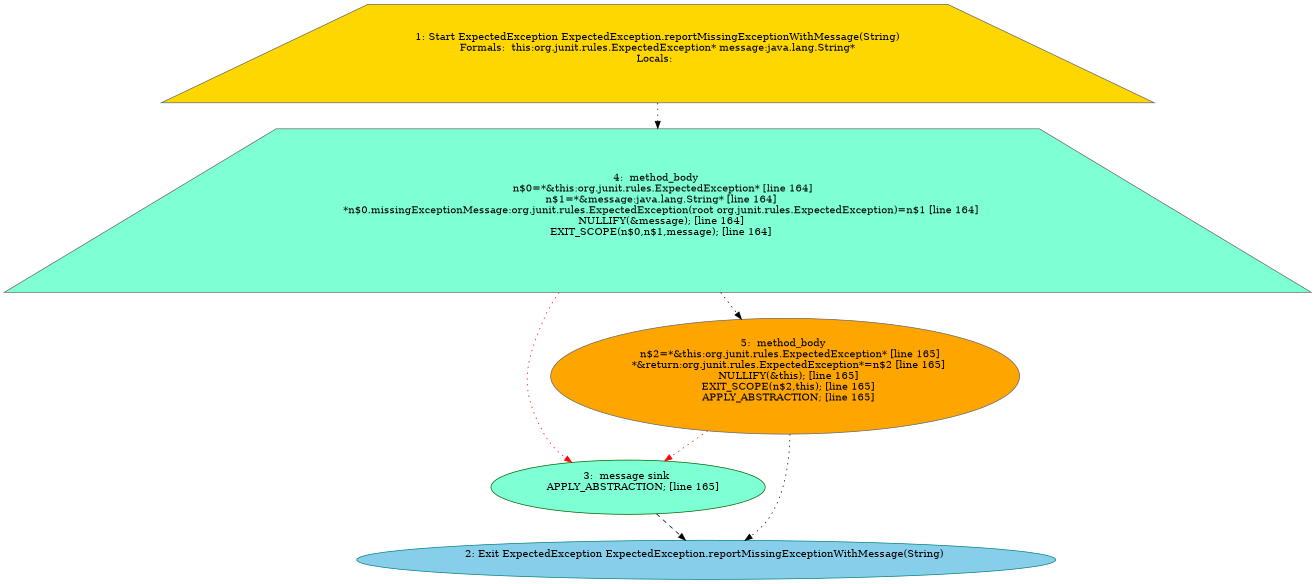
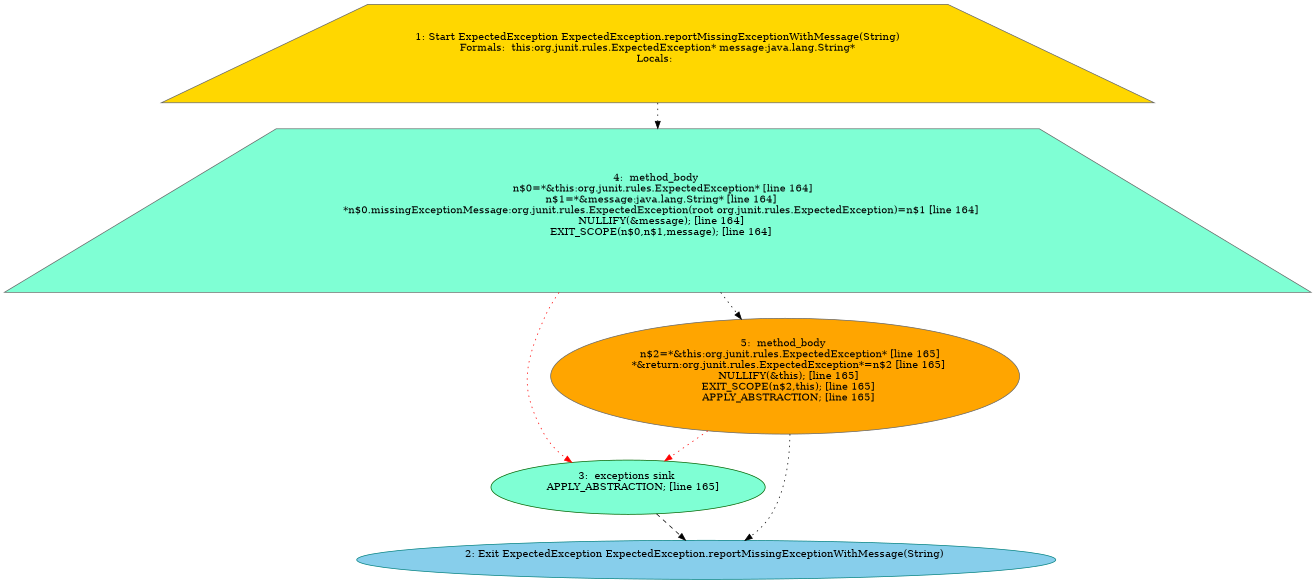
(628, 487) -> (628, 487)
